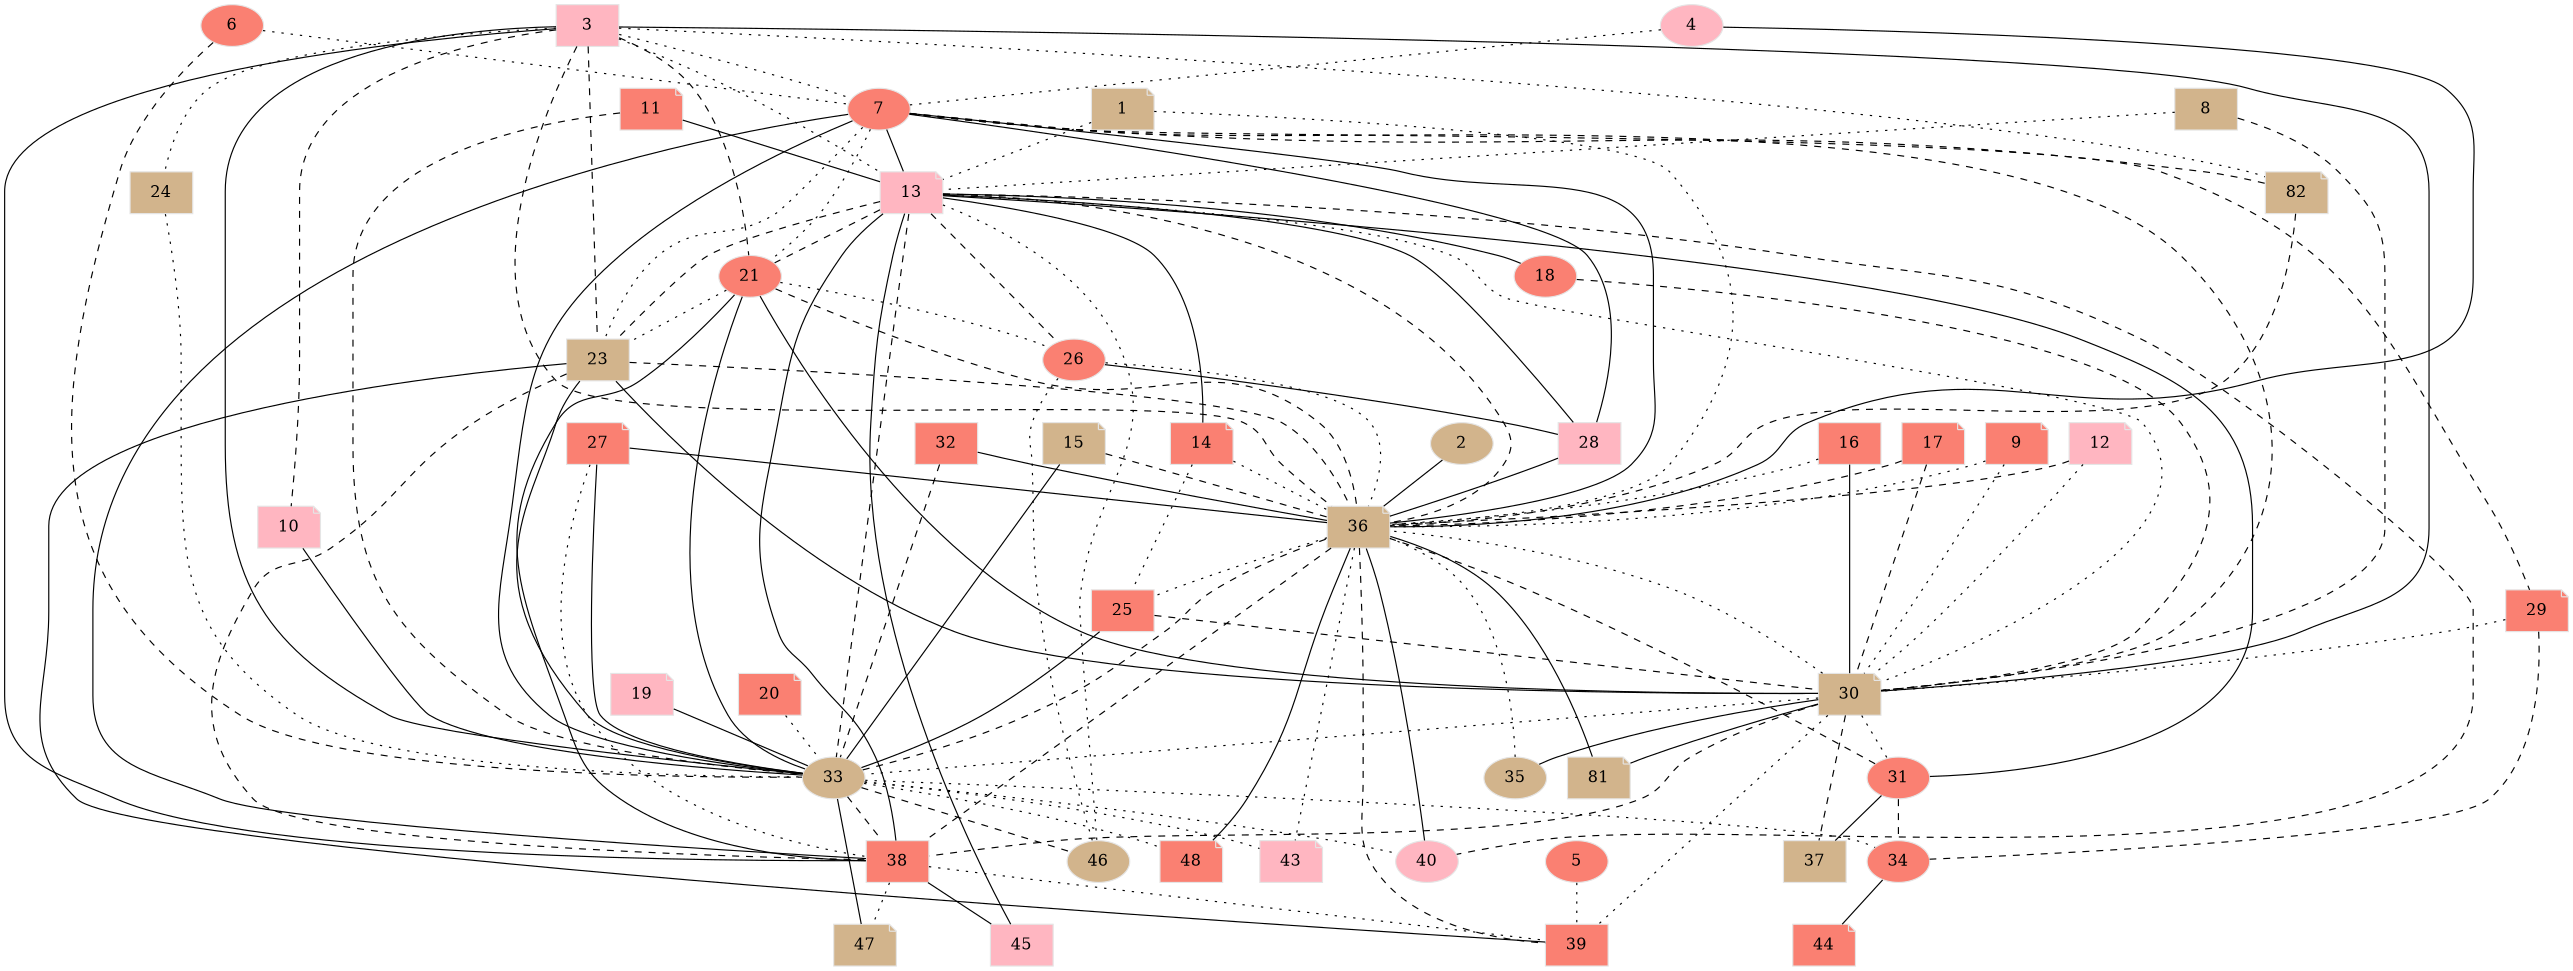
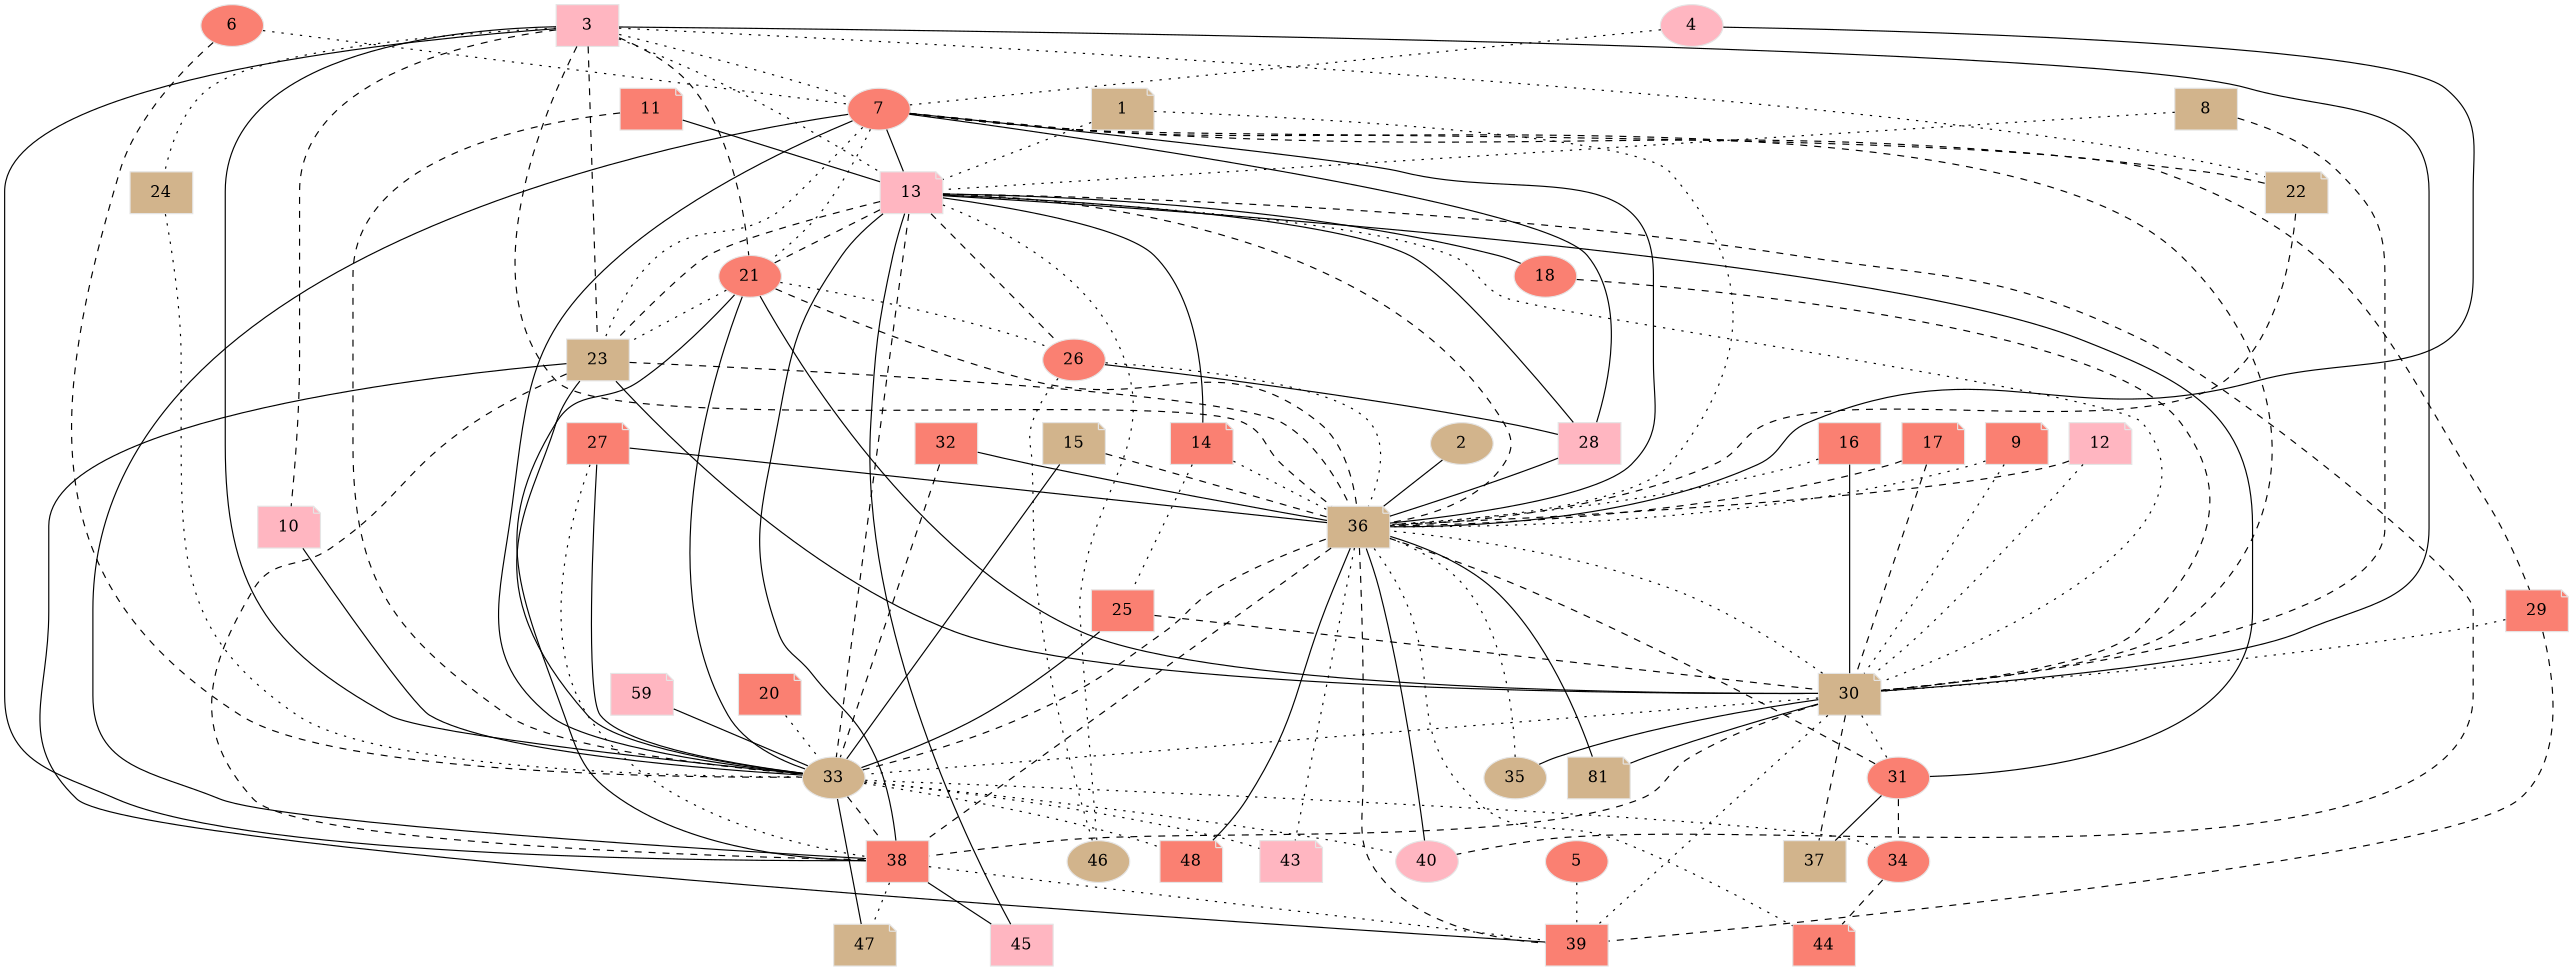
(2297, 193) -> (2297, 193)
(1240, 565) -> (1467, 791)
(642, 694) -> (642, 694)
(971, 821) -> none
(2301, 835) -> (2156, 879)
(1862, 902) -> (1862, 902)
